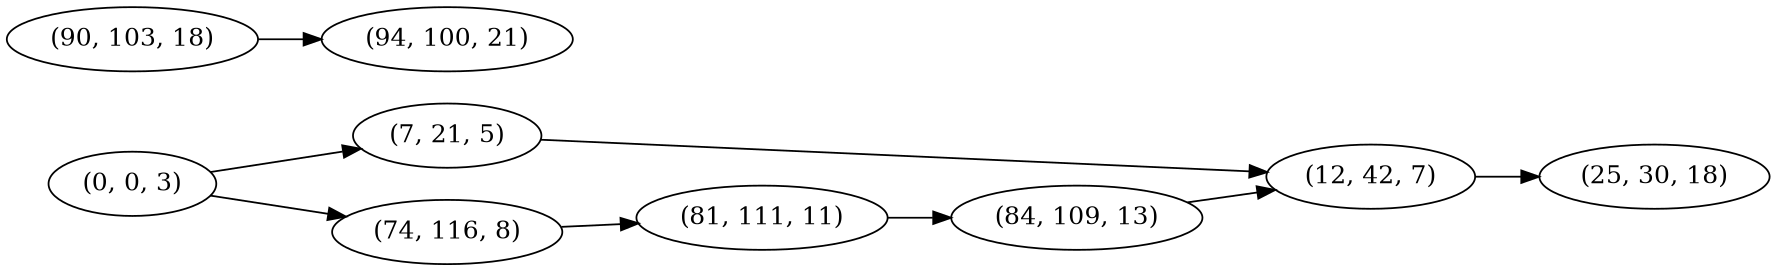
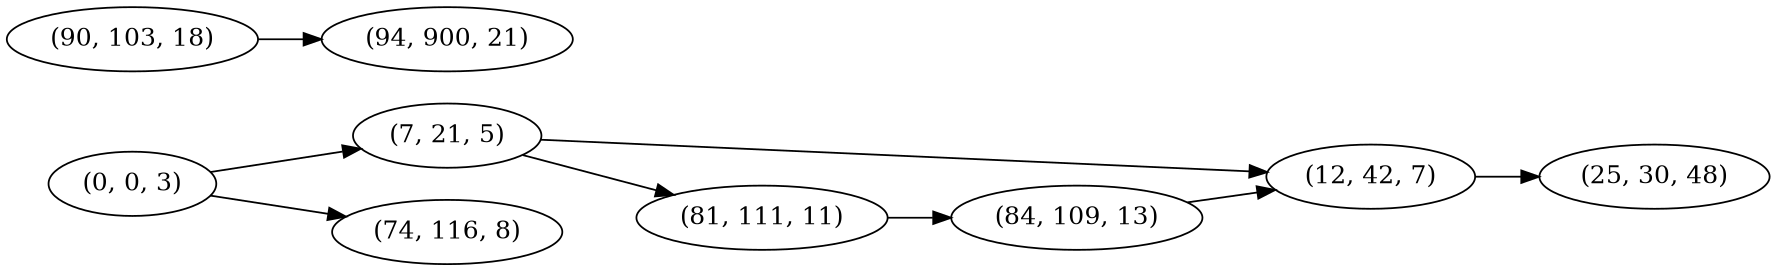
(447, 39) -> (447, 39)
(1655, 177) -> (1655, 177)
(591, 226) -> (589, 173)
